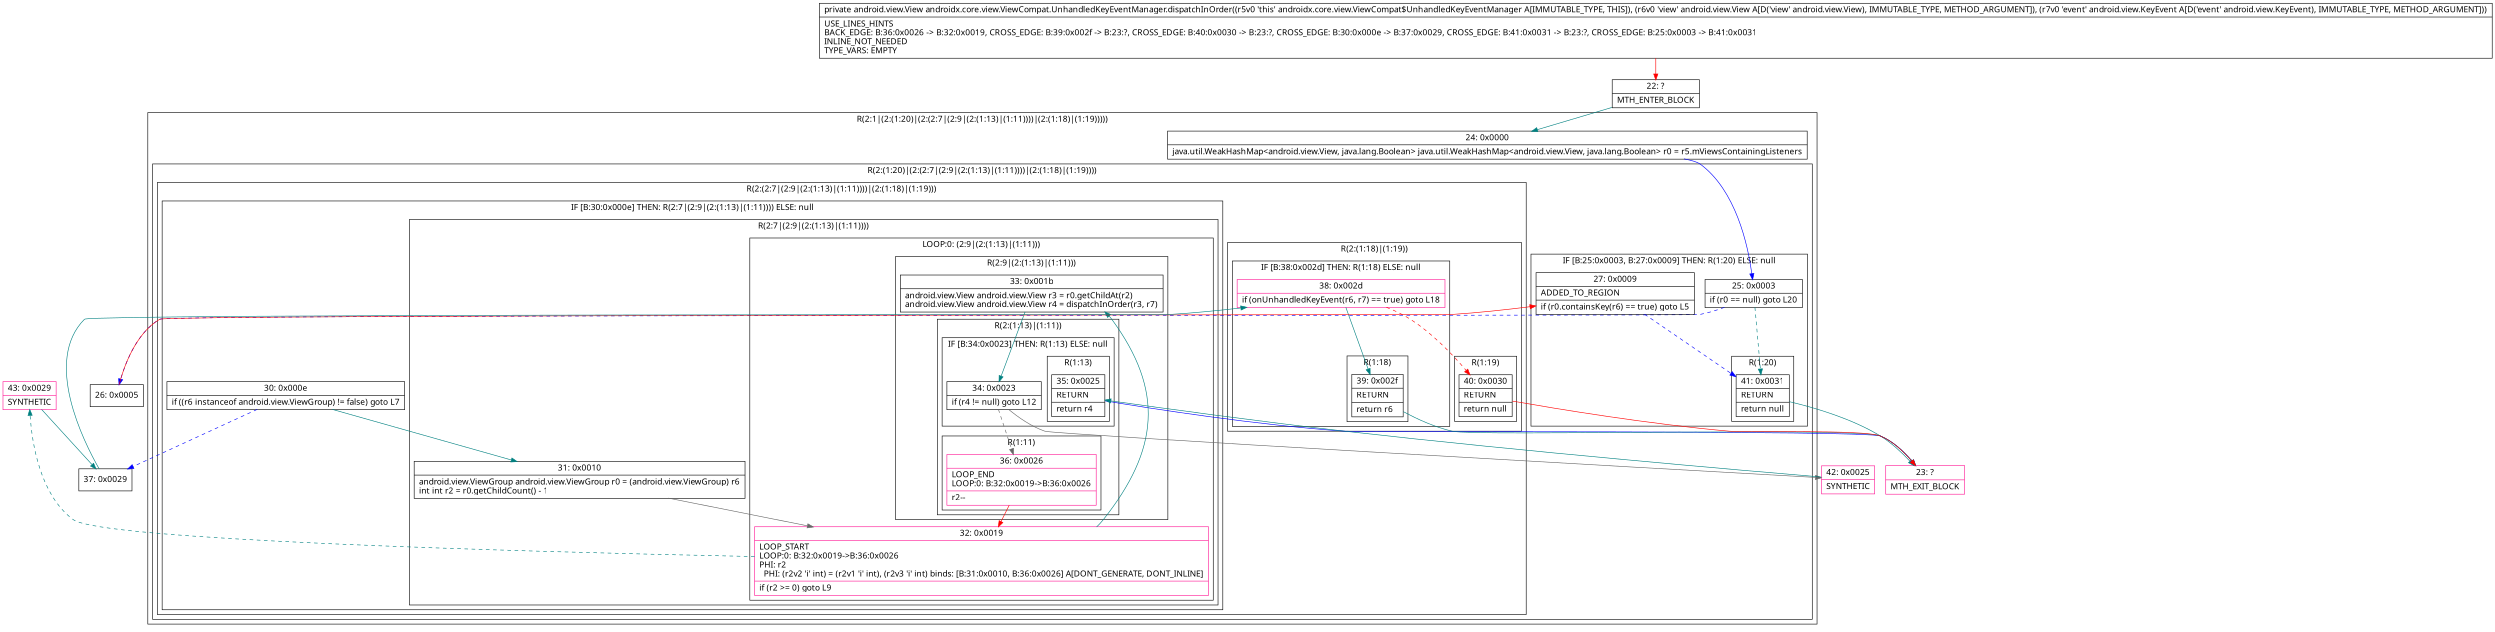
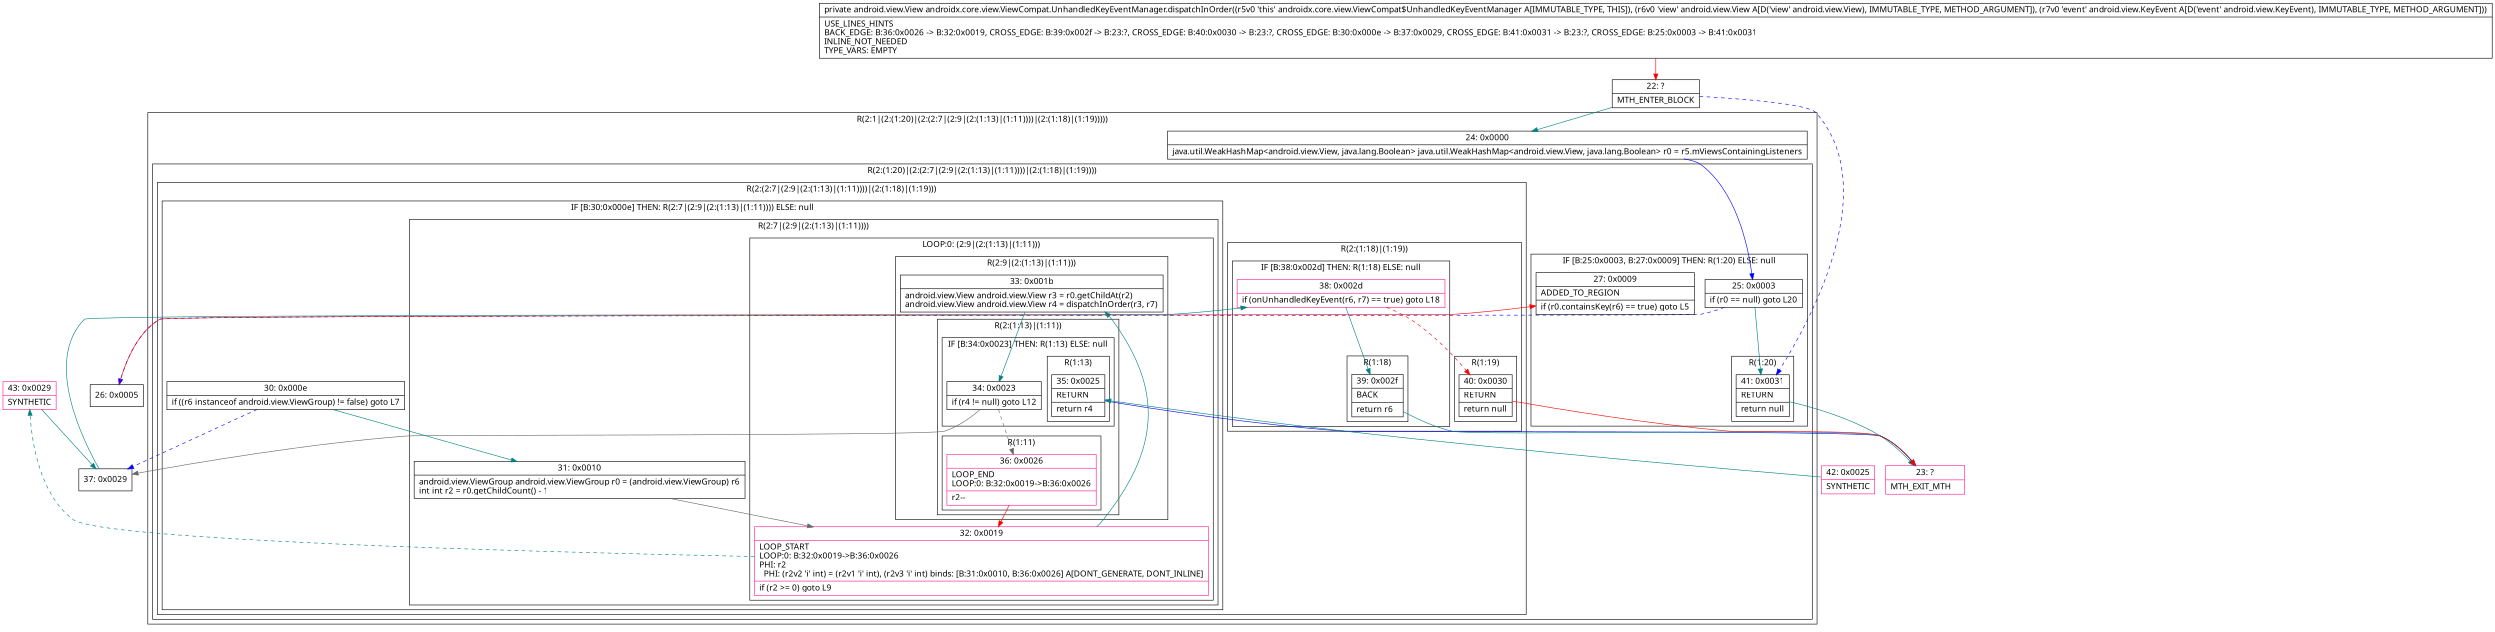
(1758, 338) -> (1758, 338)
(1688, 344) -> (1843, 186)
(1373, 395) -> (1368, 395)
(1409, 454) -> (561, 435)
(1925, 487) -> (1921, 487)
